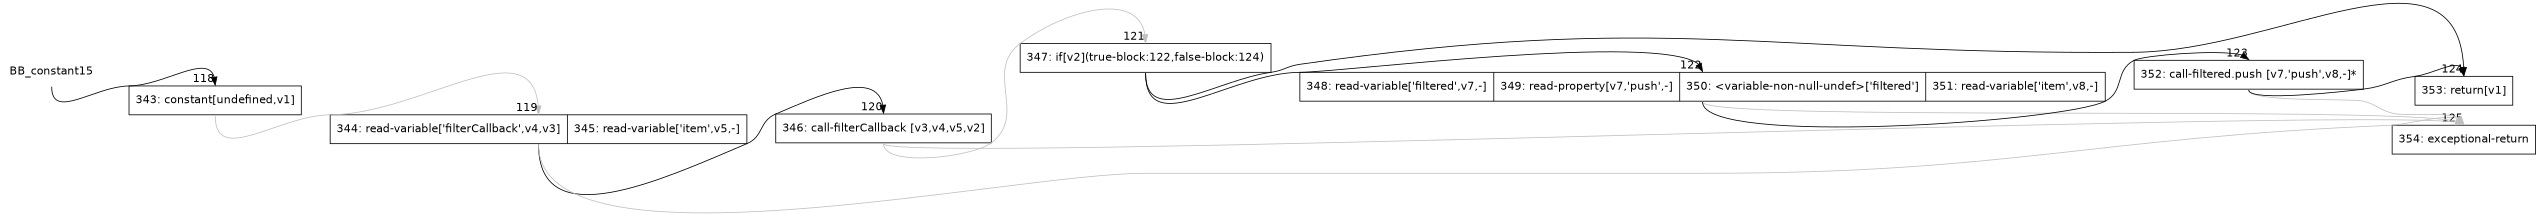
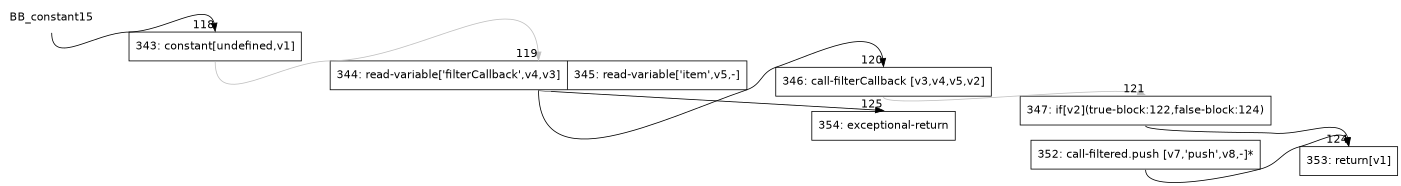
(1703, 87) -> none
(2354, 100) -> none
(1670, 134) -> none
(1484, 173) -> (699, 100)
